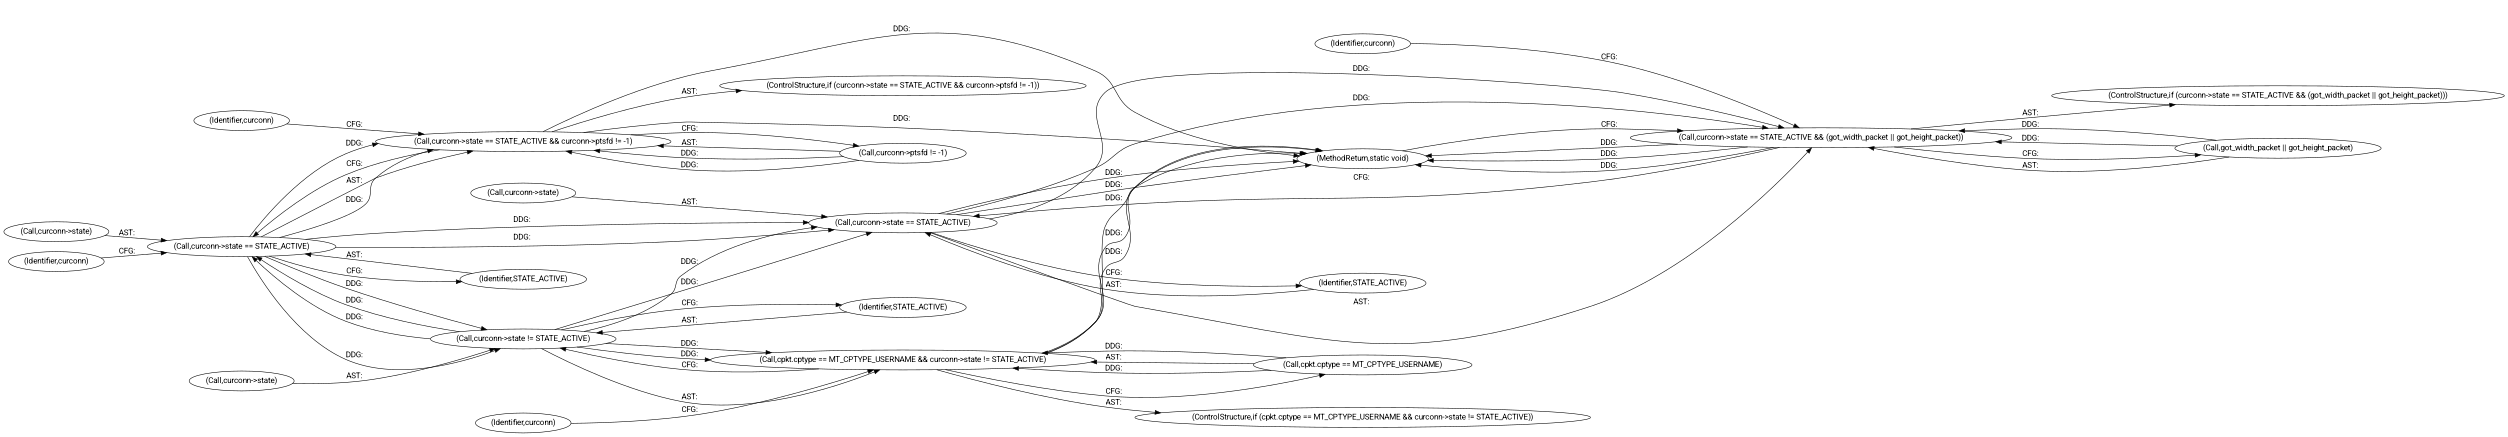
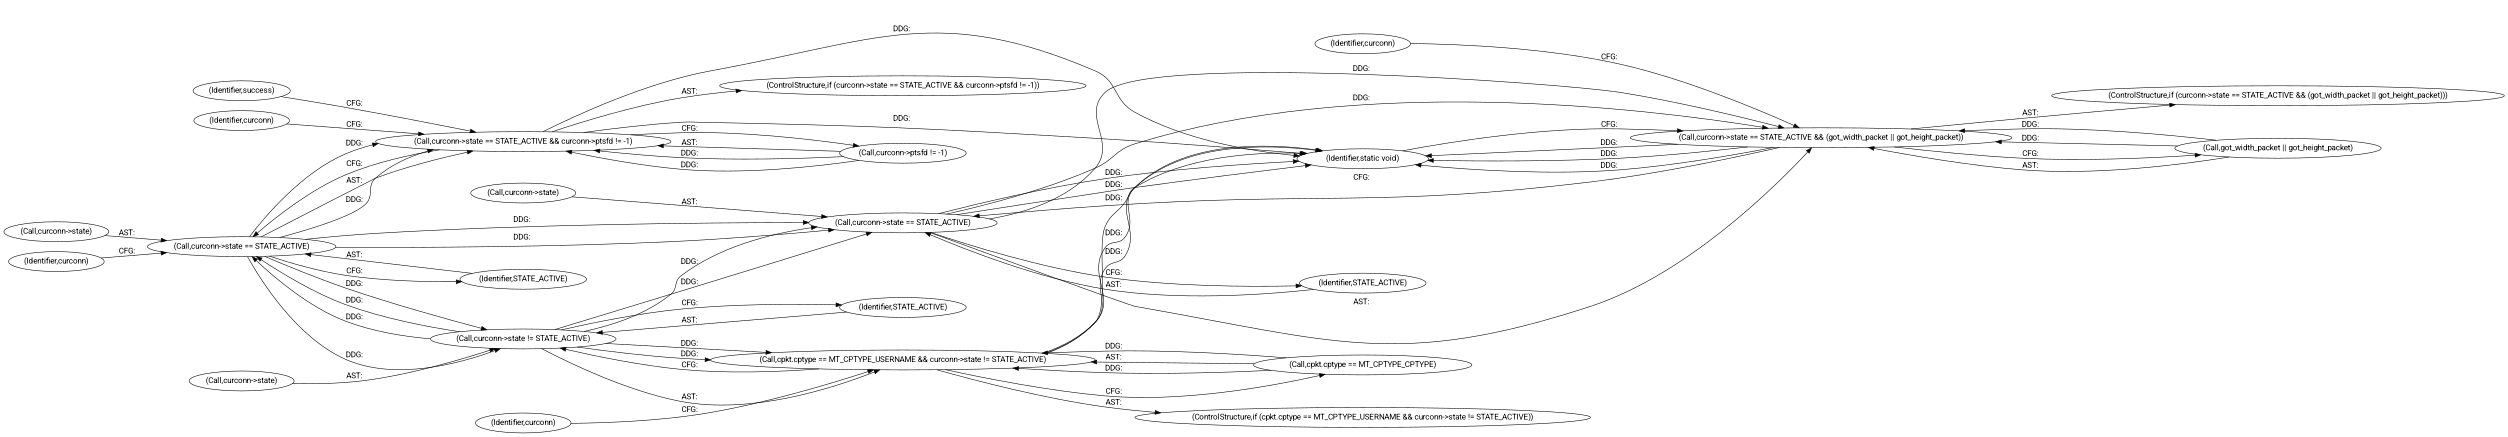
none -> (242, 91)
(1363, 159) -> (1363, 159)
(1363, 365) -> (1363, 365)
